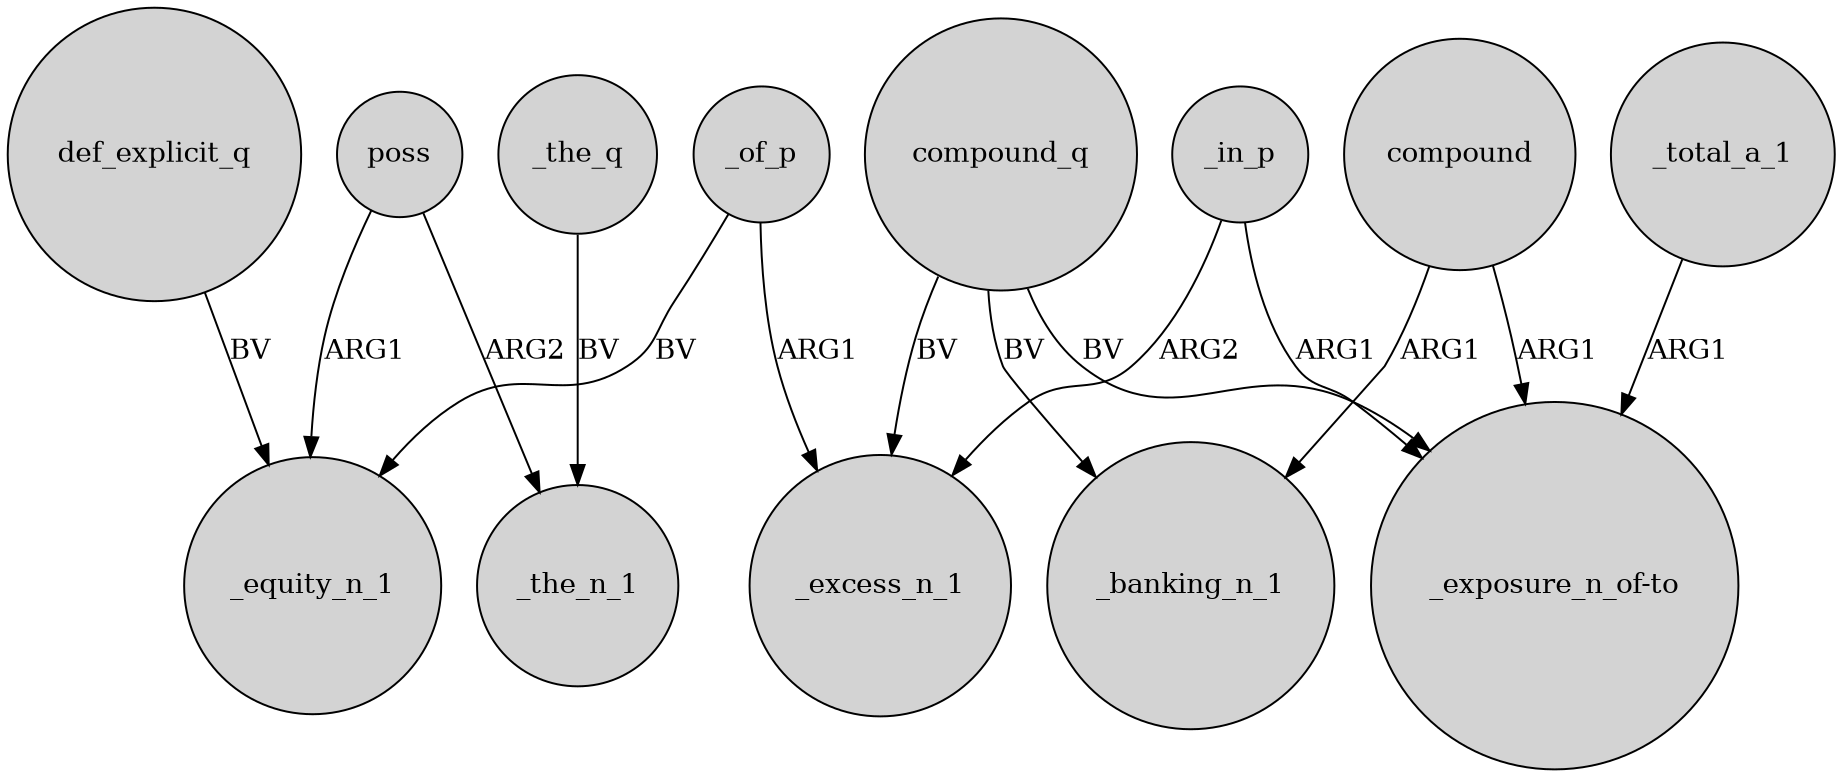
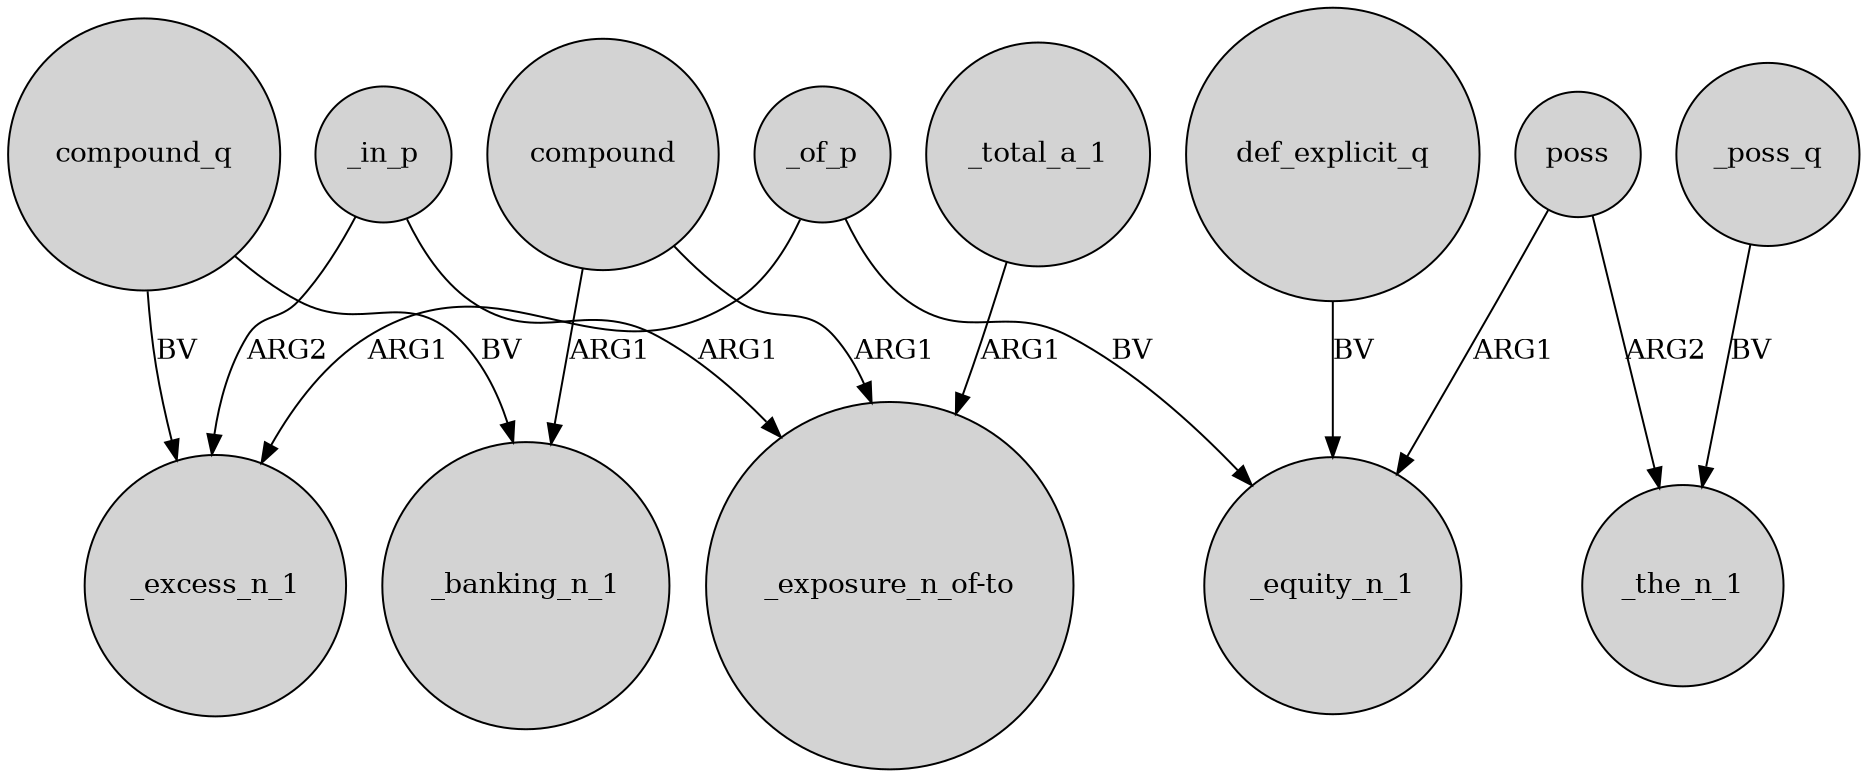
(578, 154) -> (1768, 154)
(1203, 394) -> none
